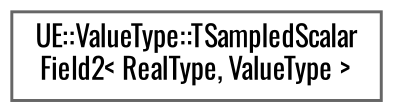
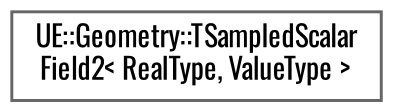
(197, 56) -> (197, 56)
